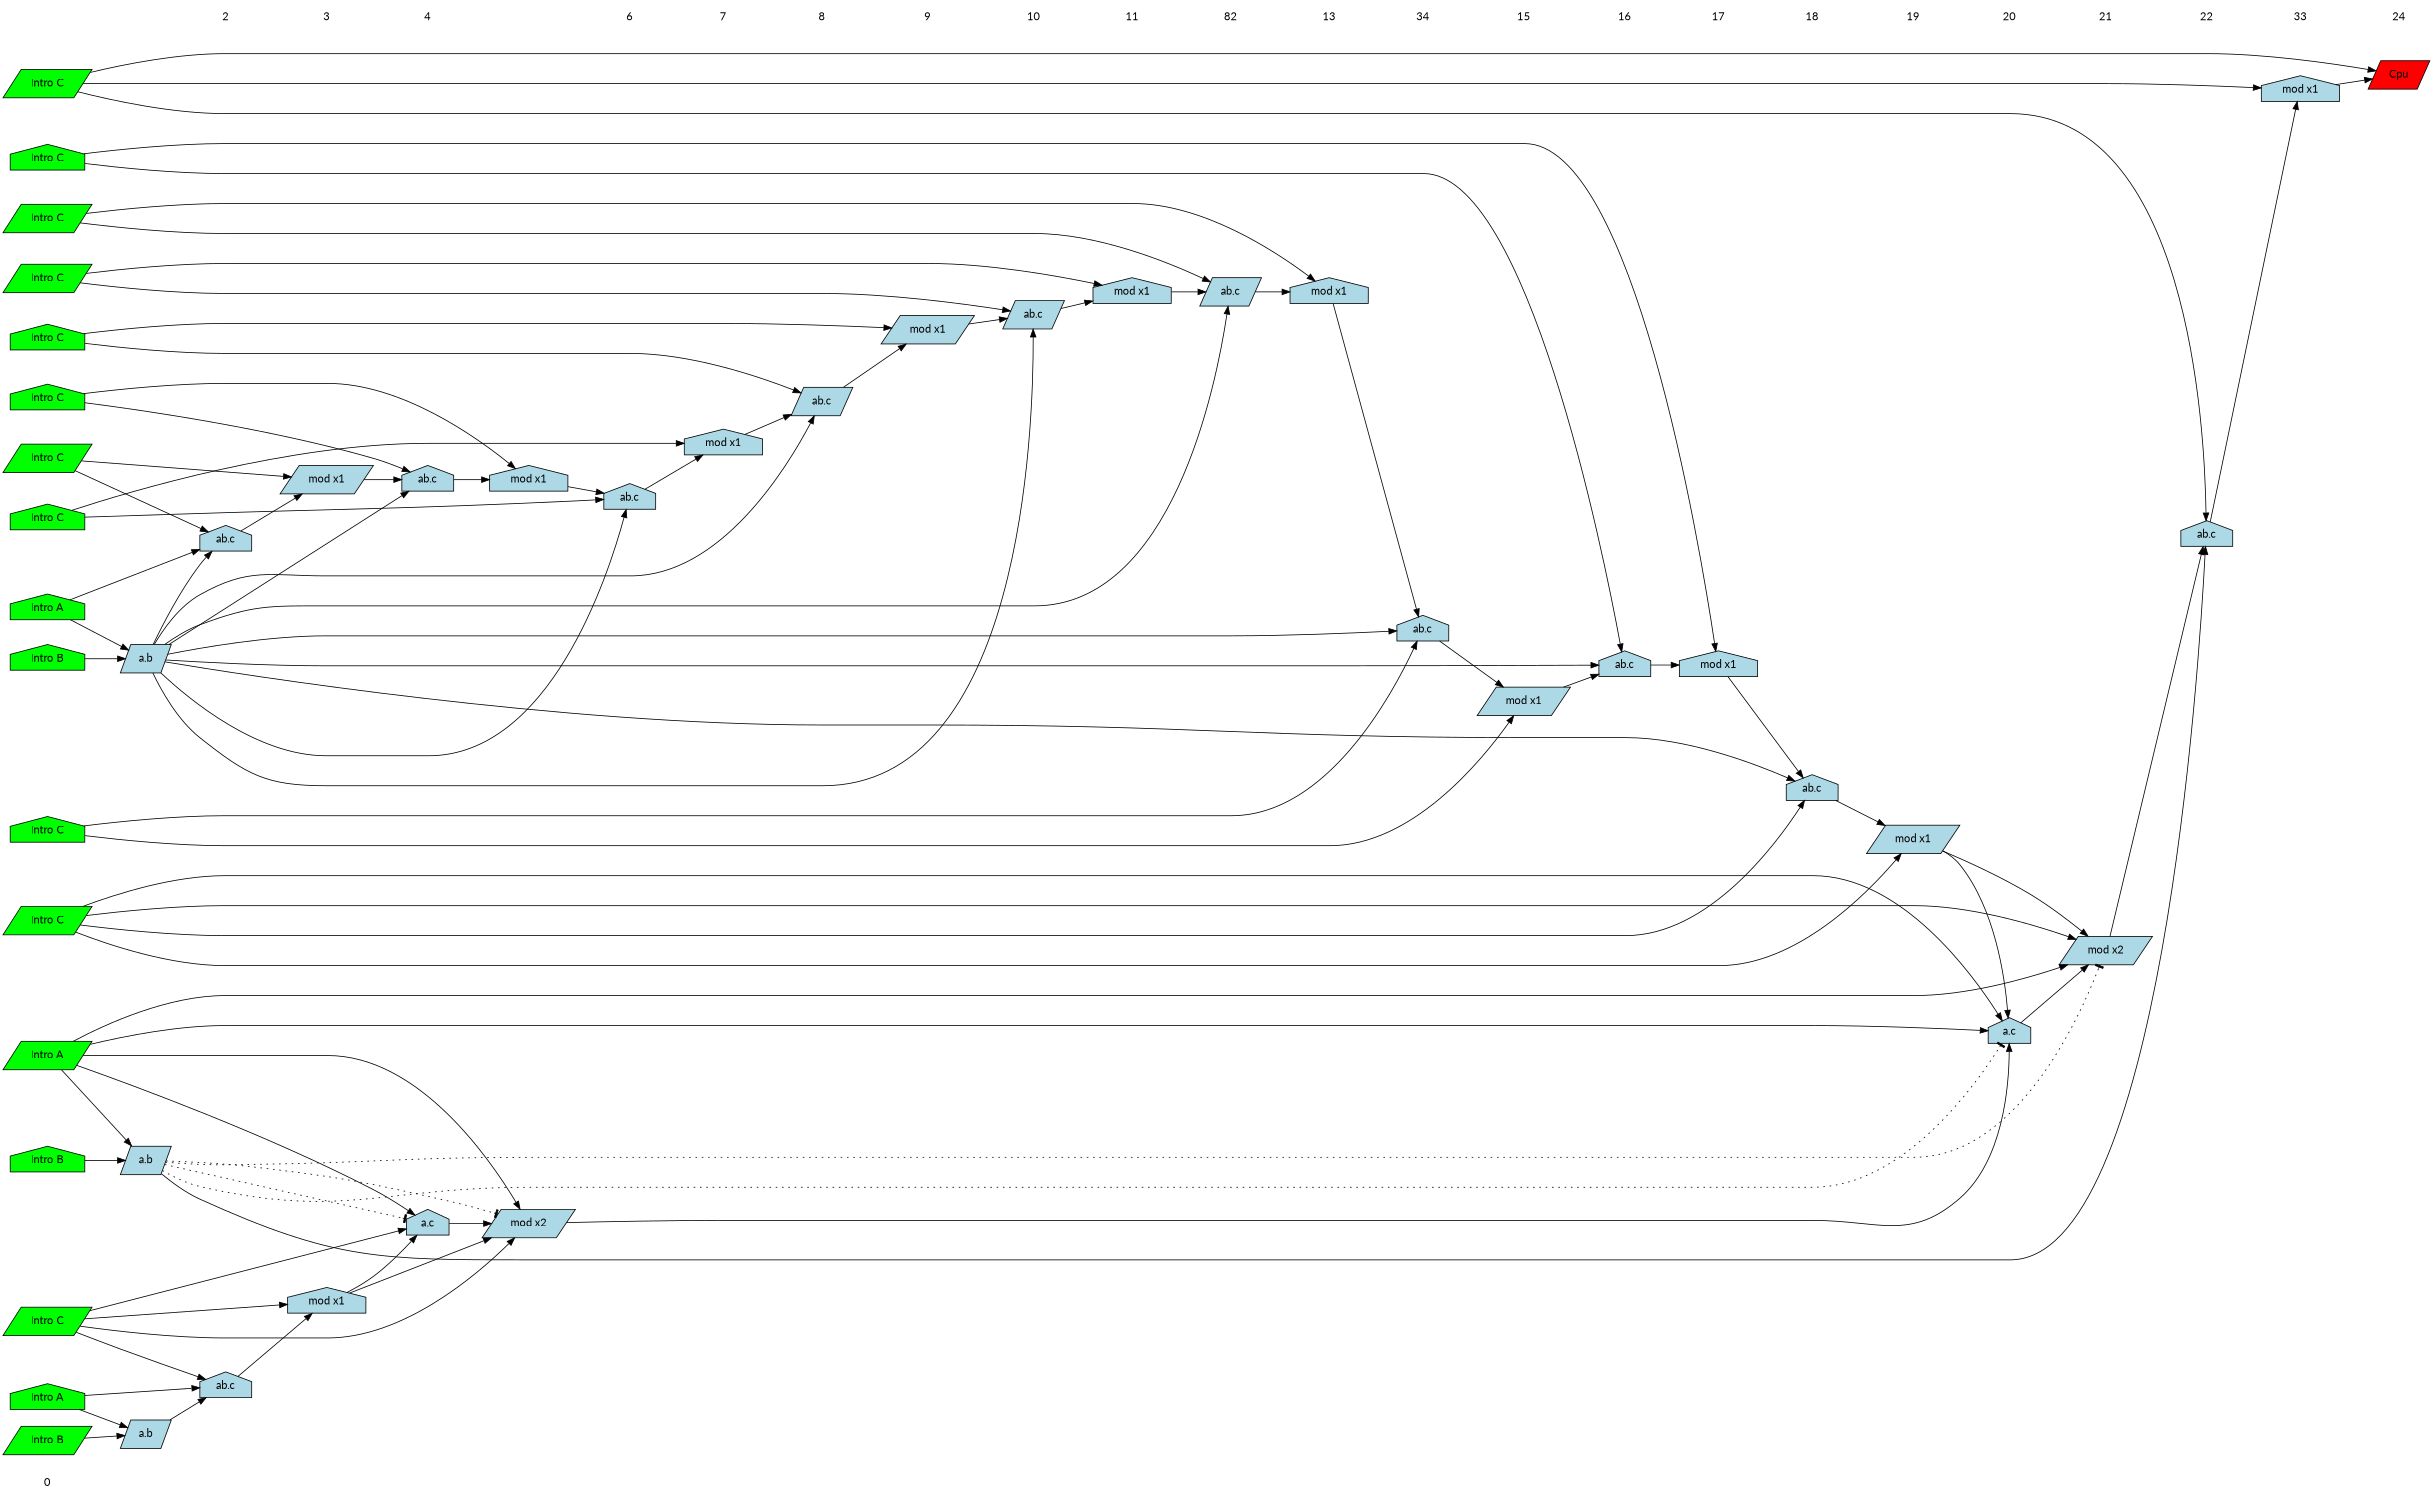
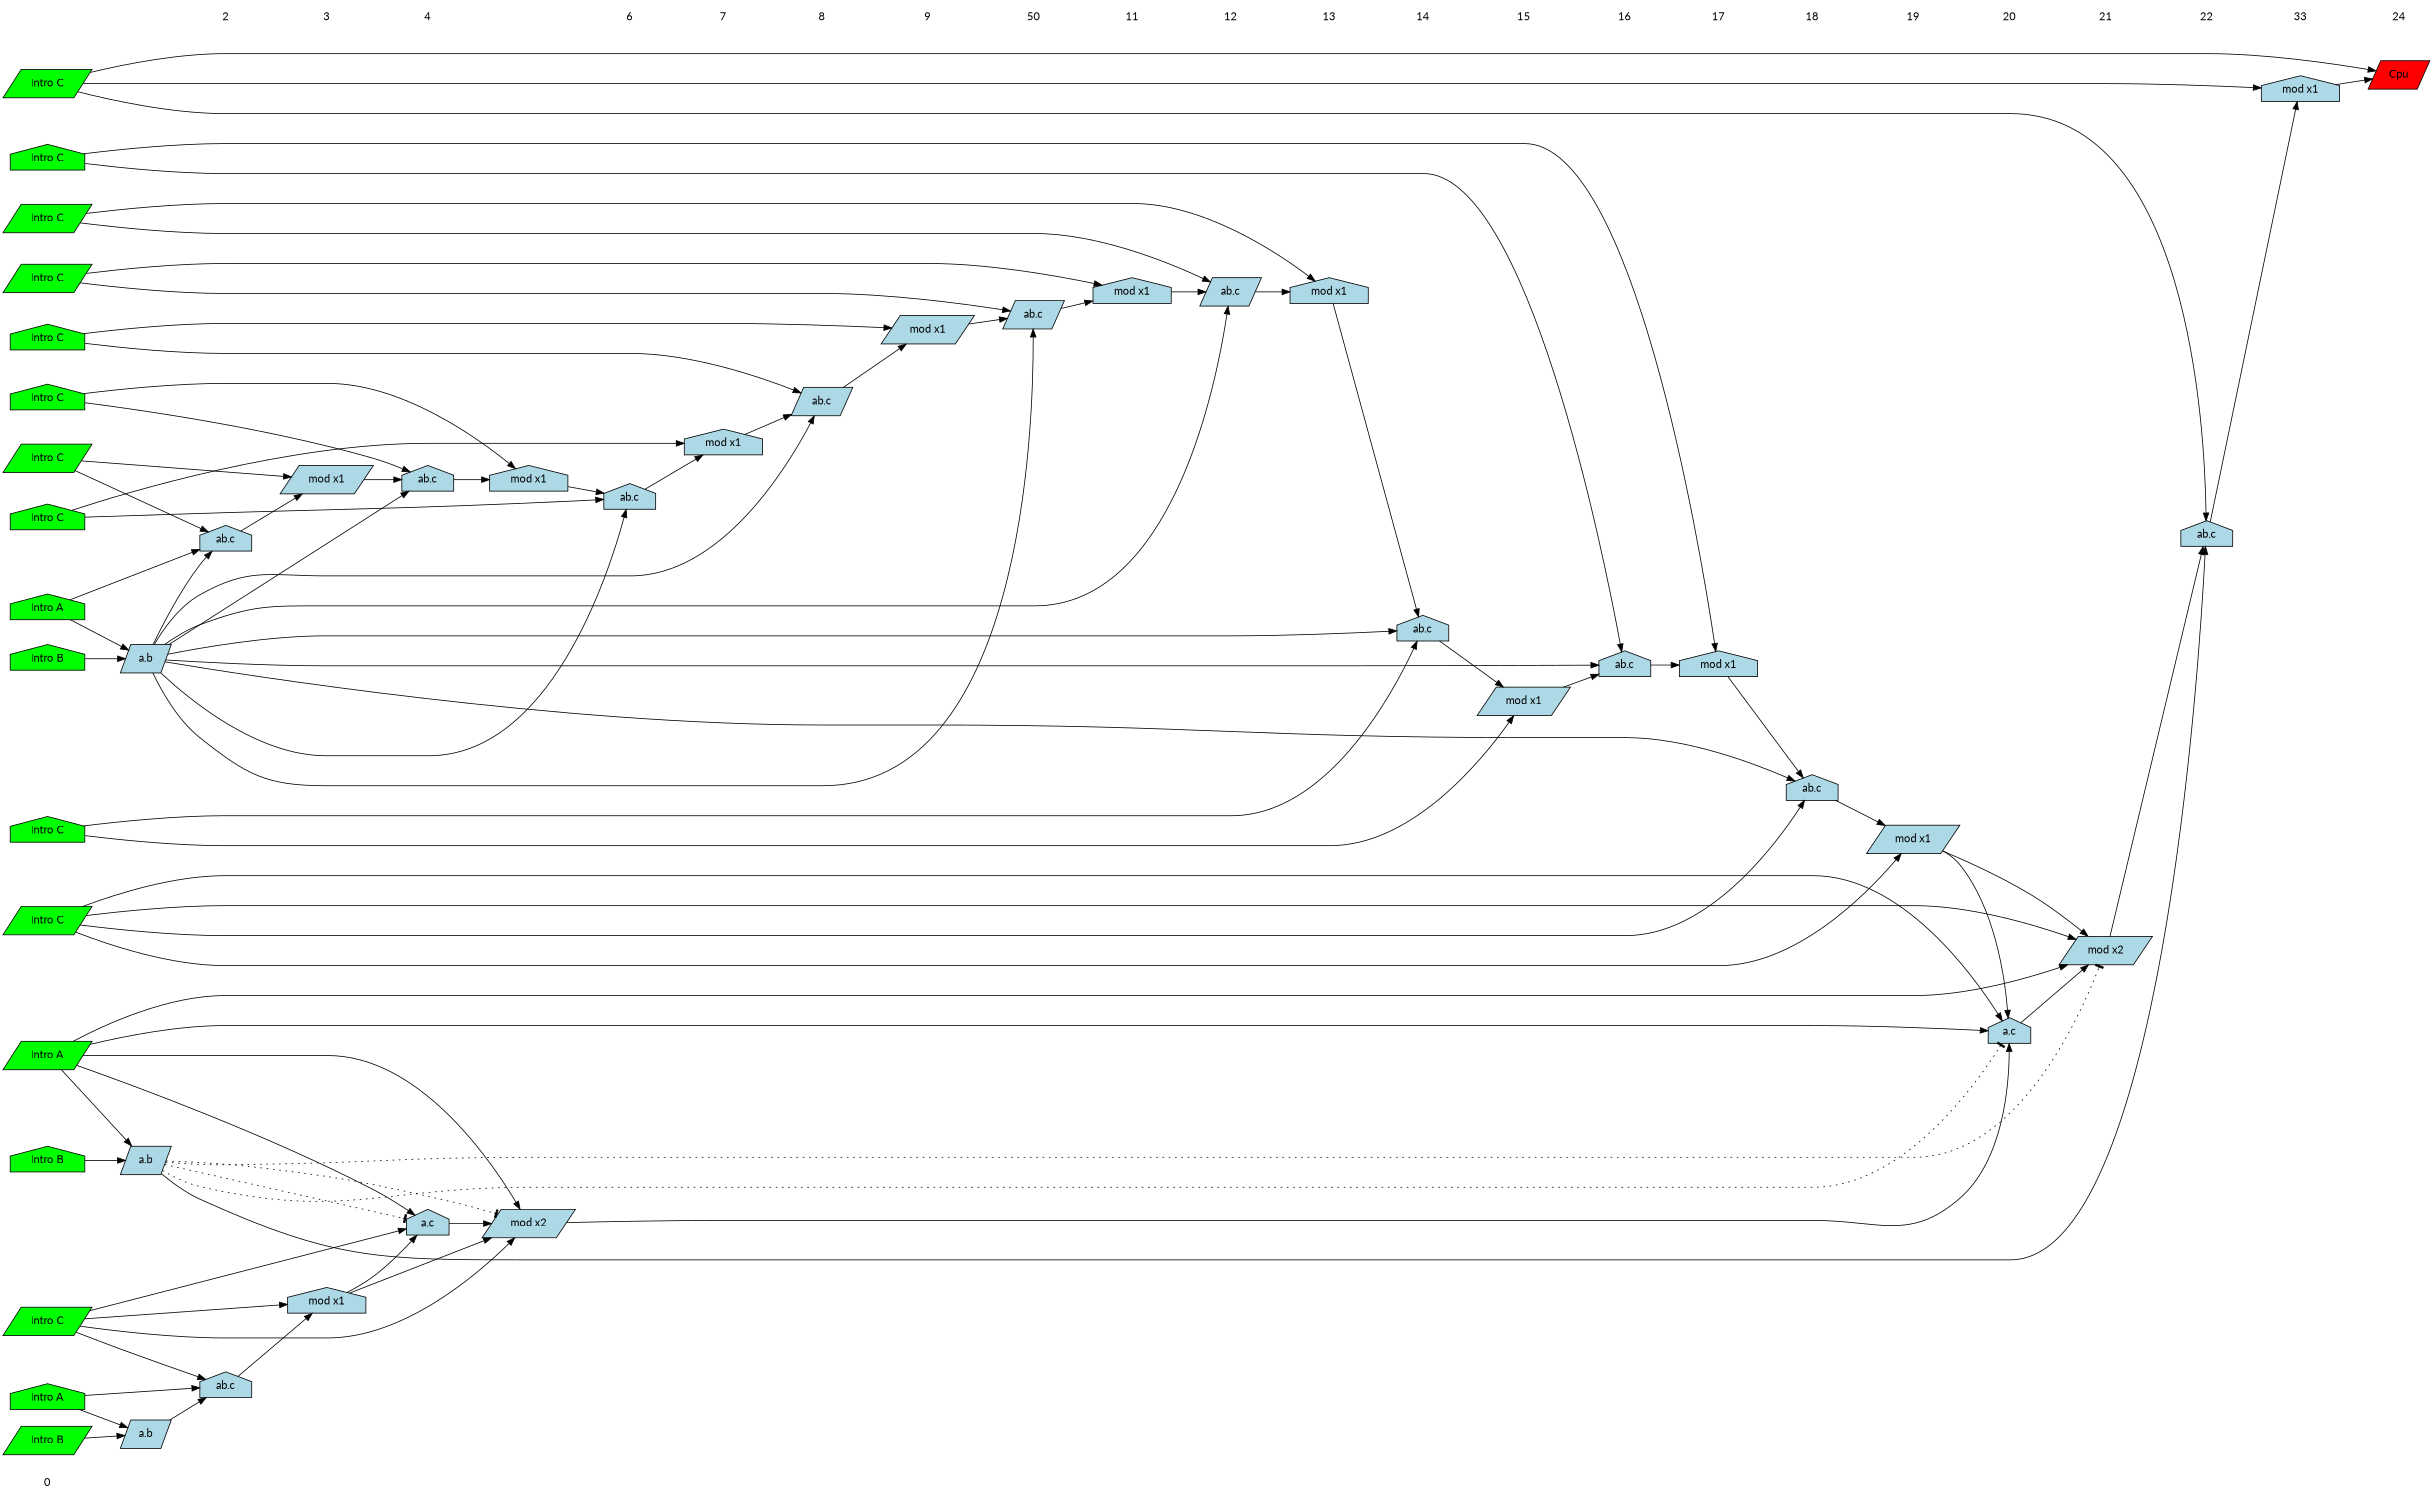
(1034, 17) -> (1034, 17)
(1231, 17) -> (1231, 17)
(1423, 17) -> (1423, 17)
